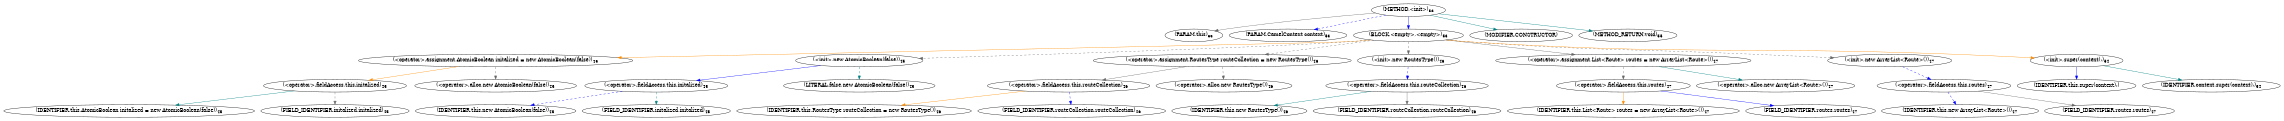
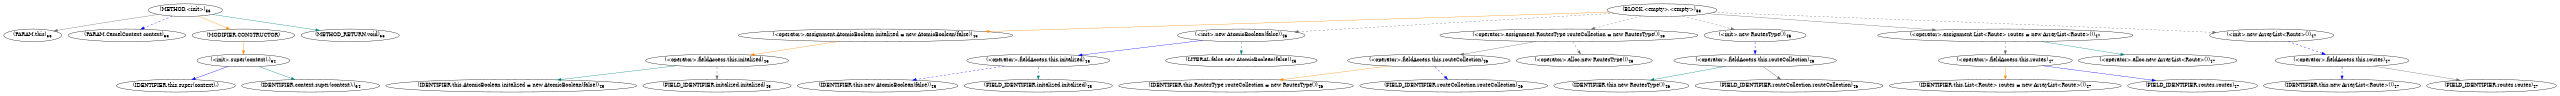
(1408, 21) -> none
(1462, 22) -> (213, 22)
(1738, 50) -> (243, 46)
(903, 60) -> (1285, 35)
(496, 86) -> none
